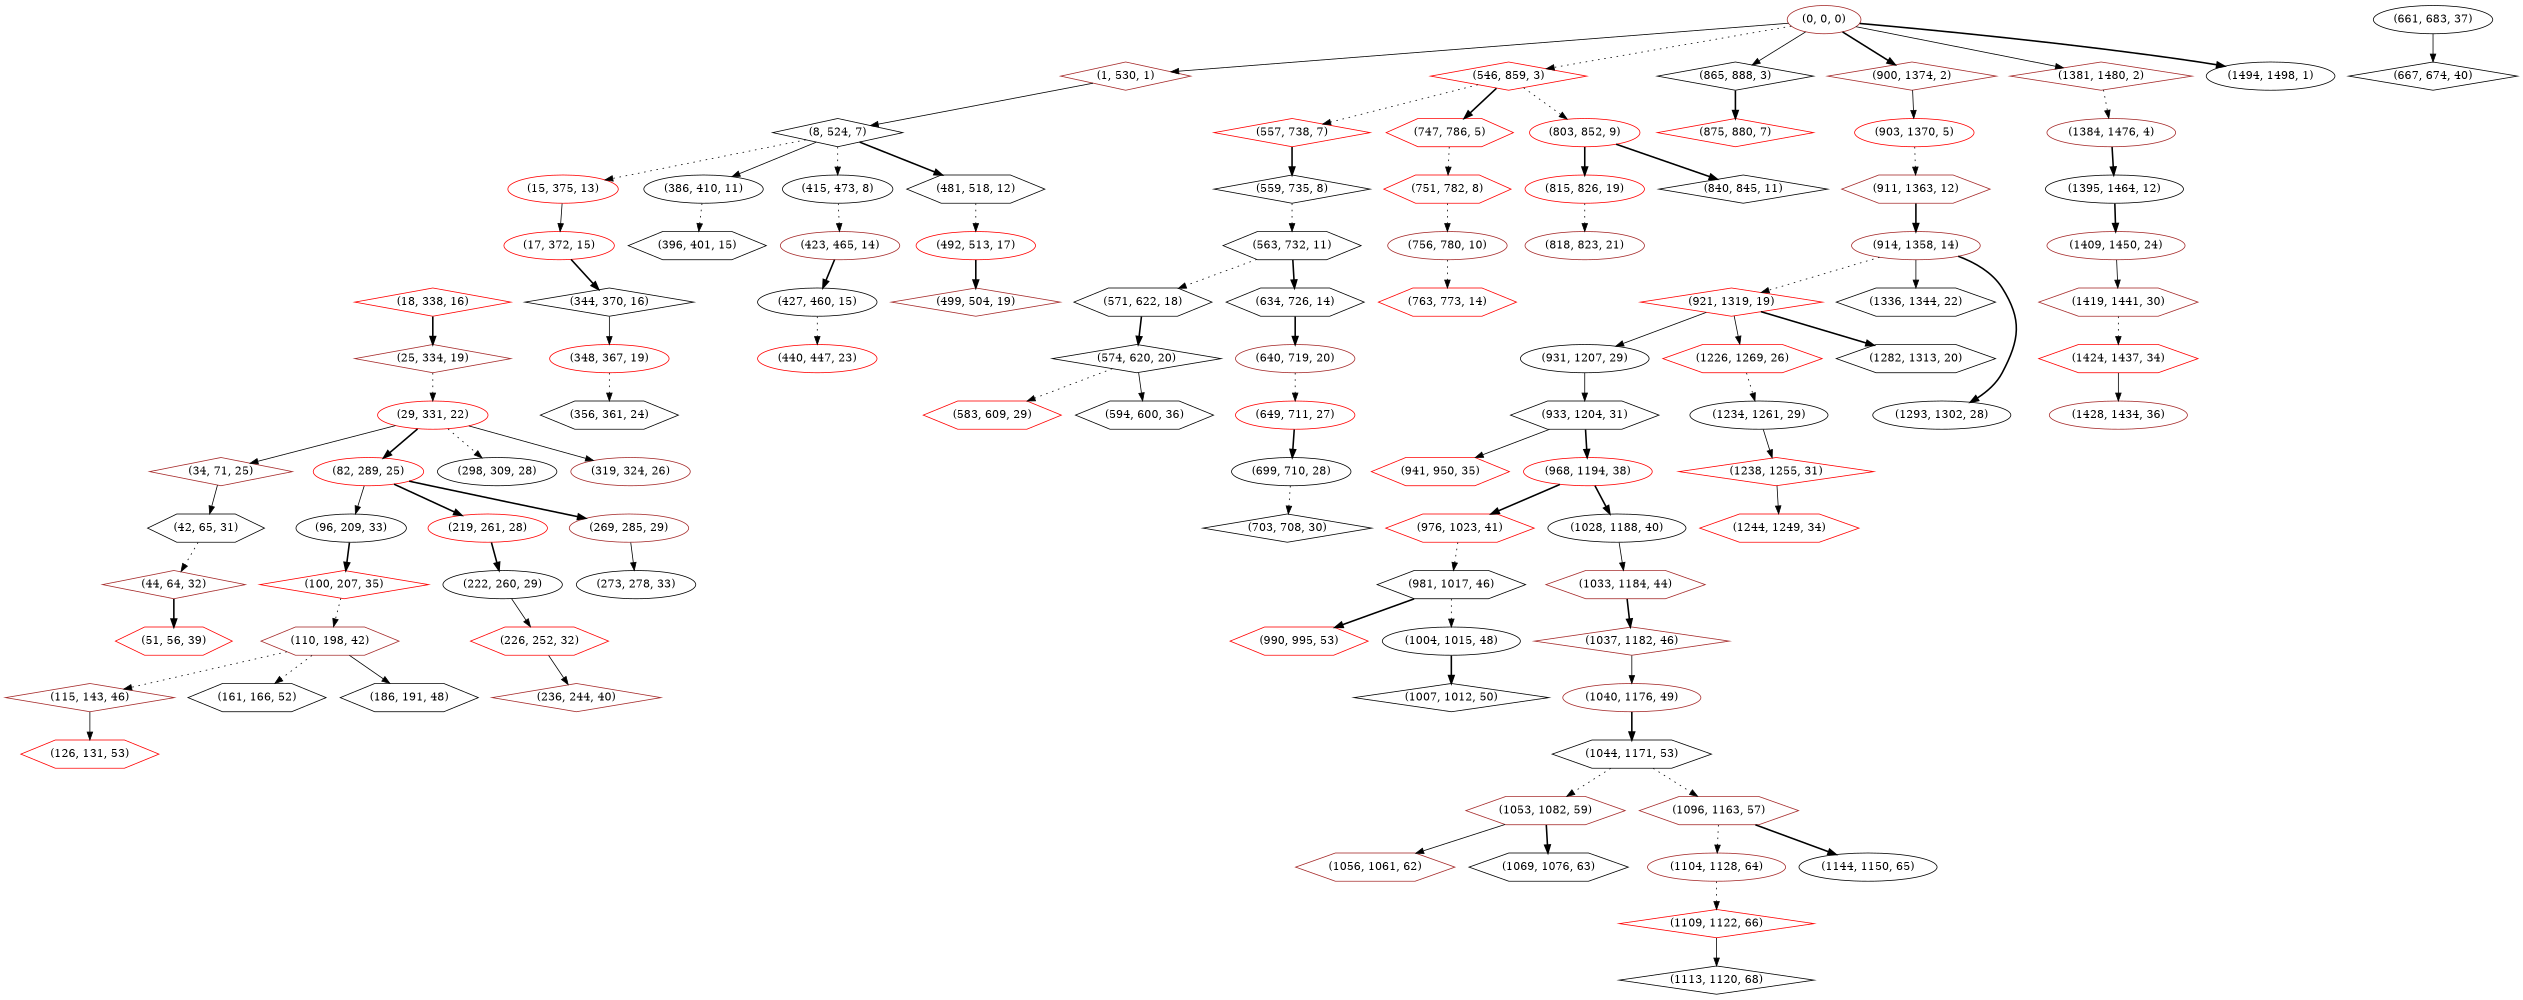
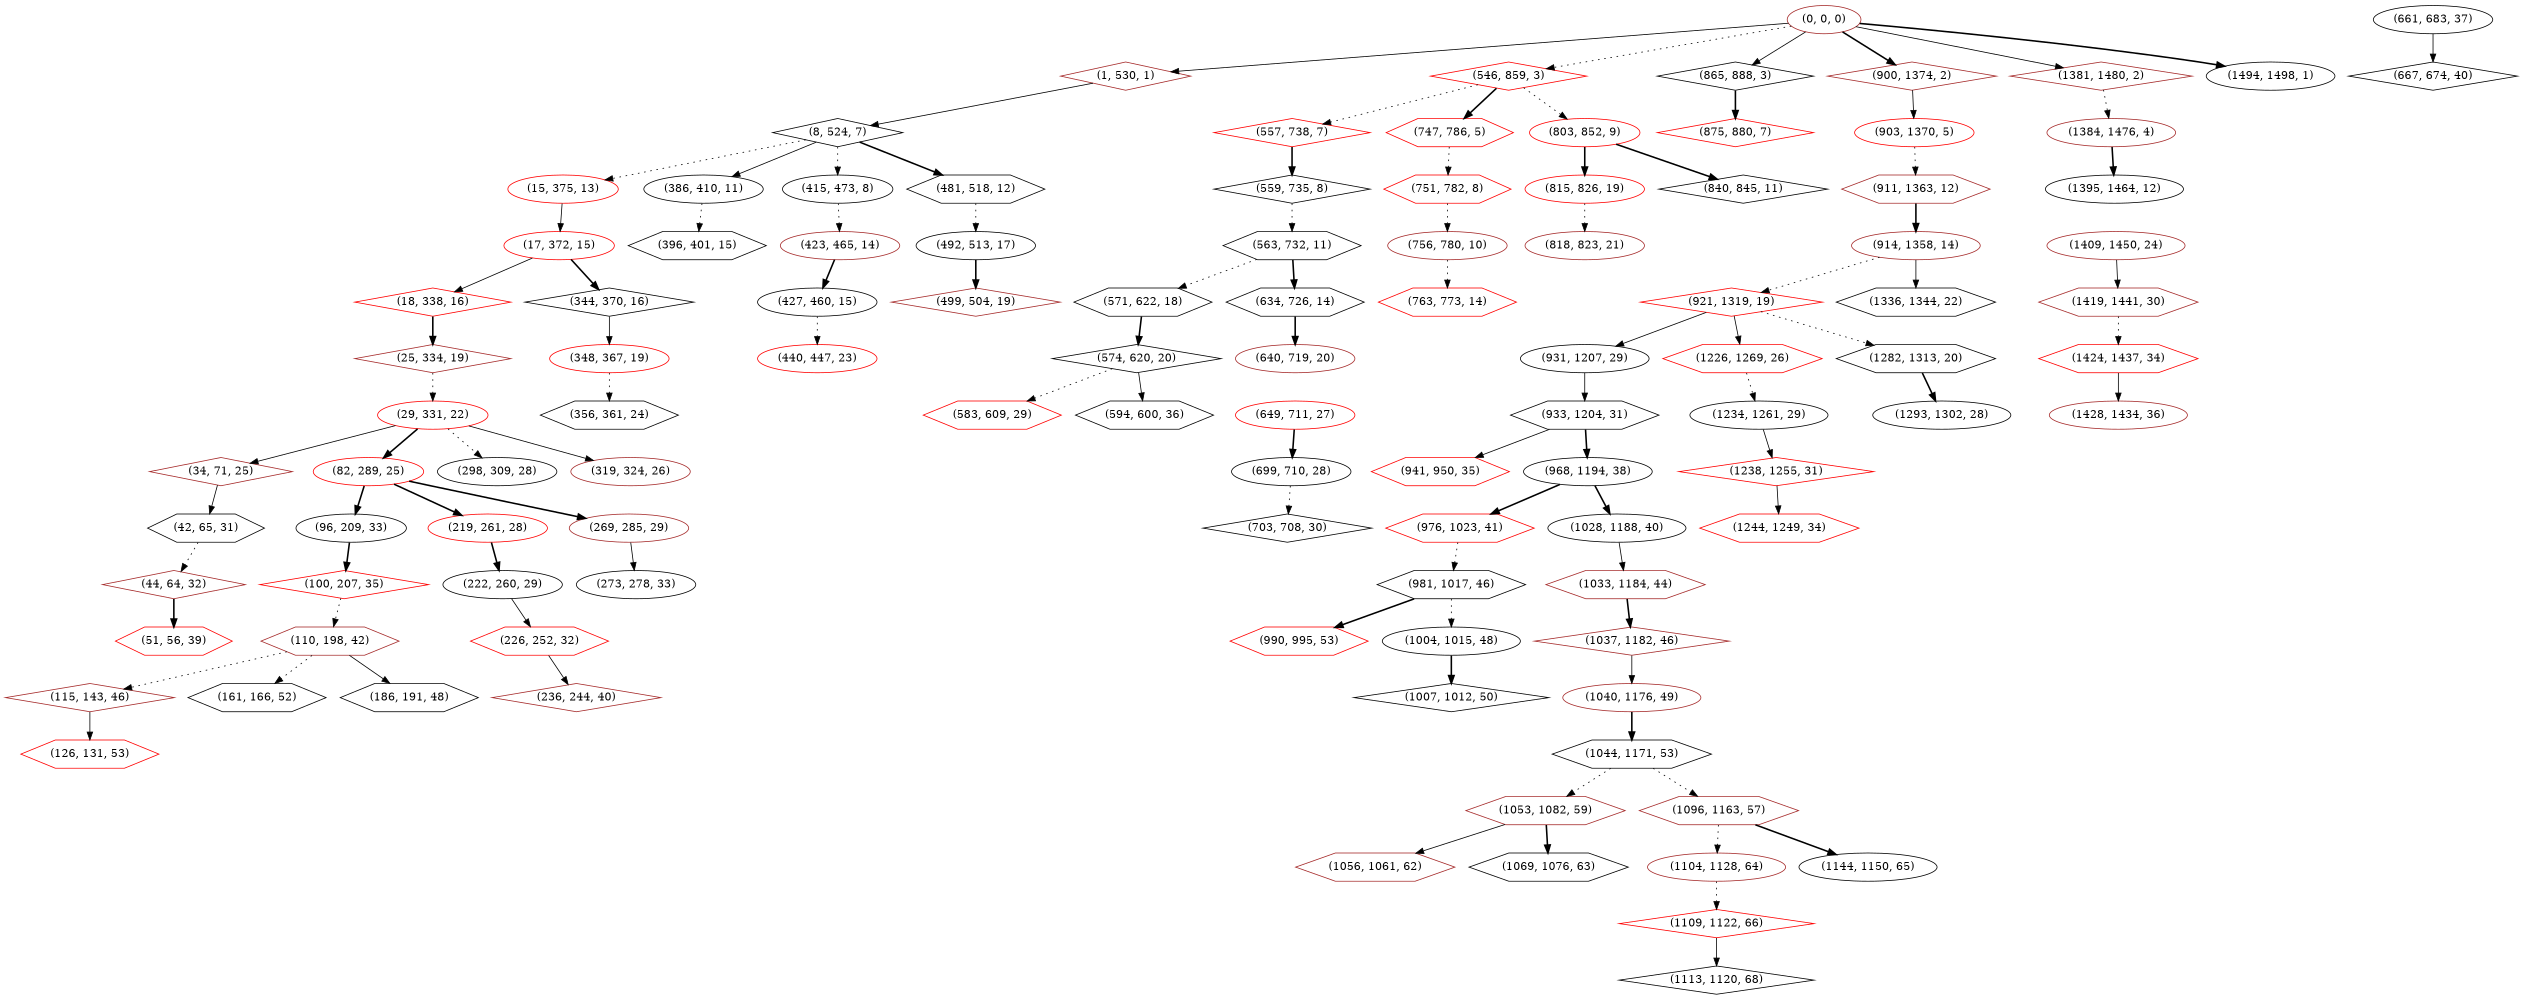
(2115, 214) -> none
(976, 246) -> (976, 246)
none -> (497, 273)
(2016, 321) -> (1927, 383)
(1814, 327) -> (1814, 327)
(1295, 383) -> none
(1588, 472) -> (1588, 472)
(361, 496) -> (361, 496)
